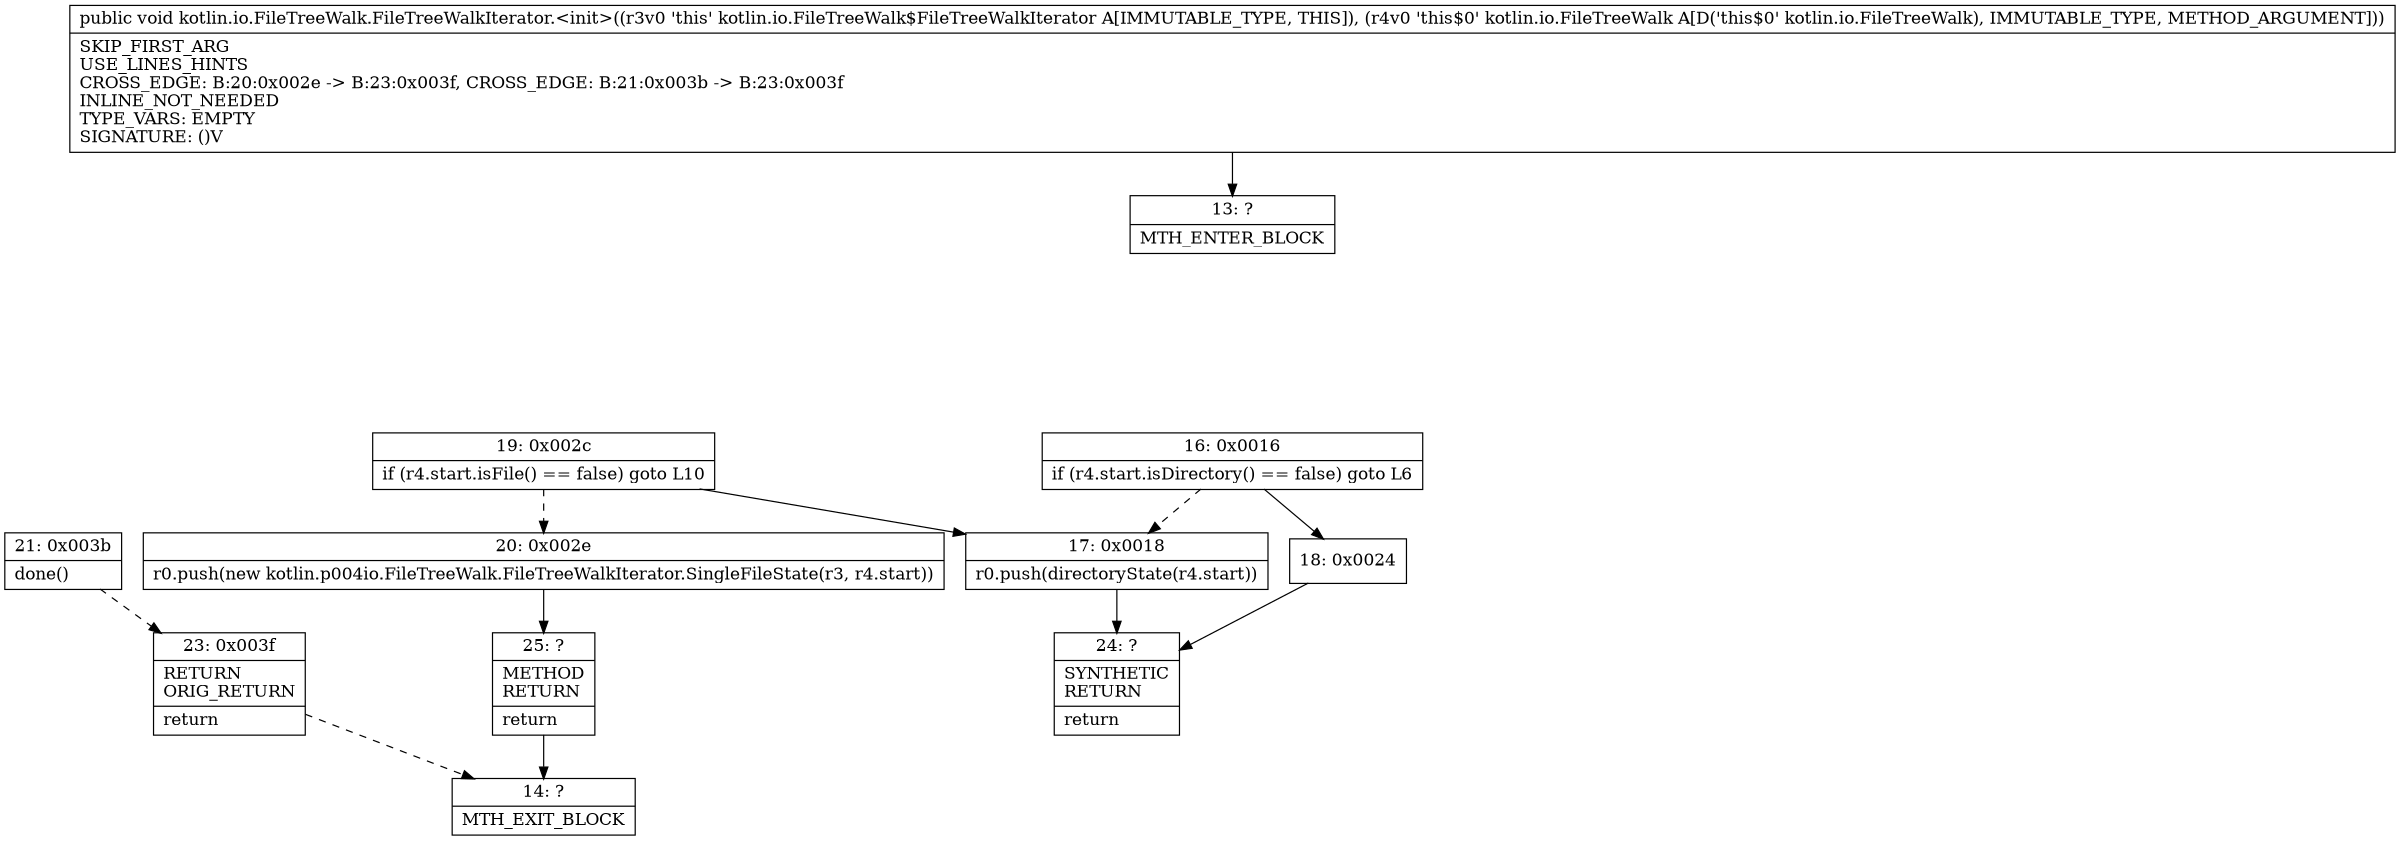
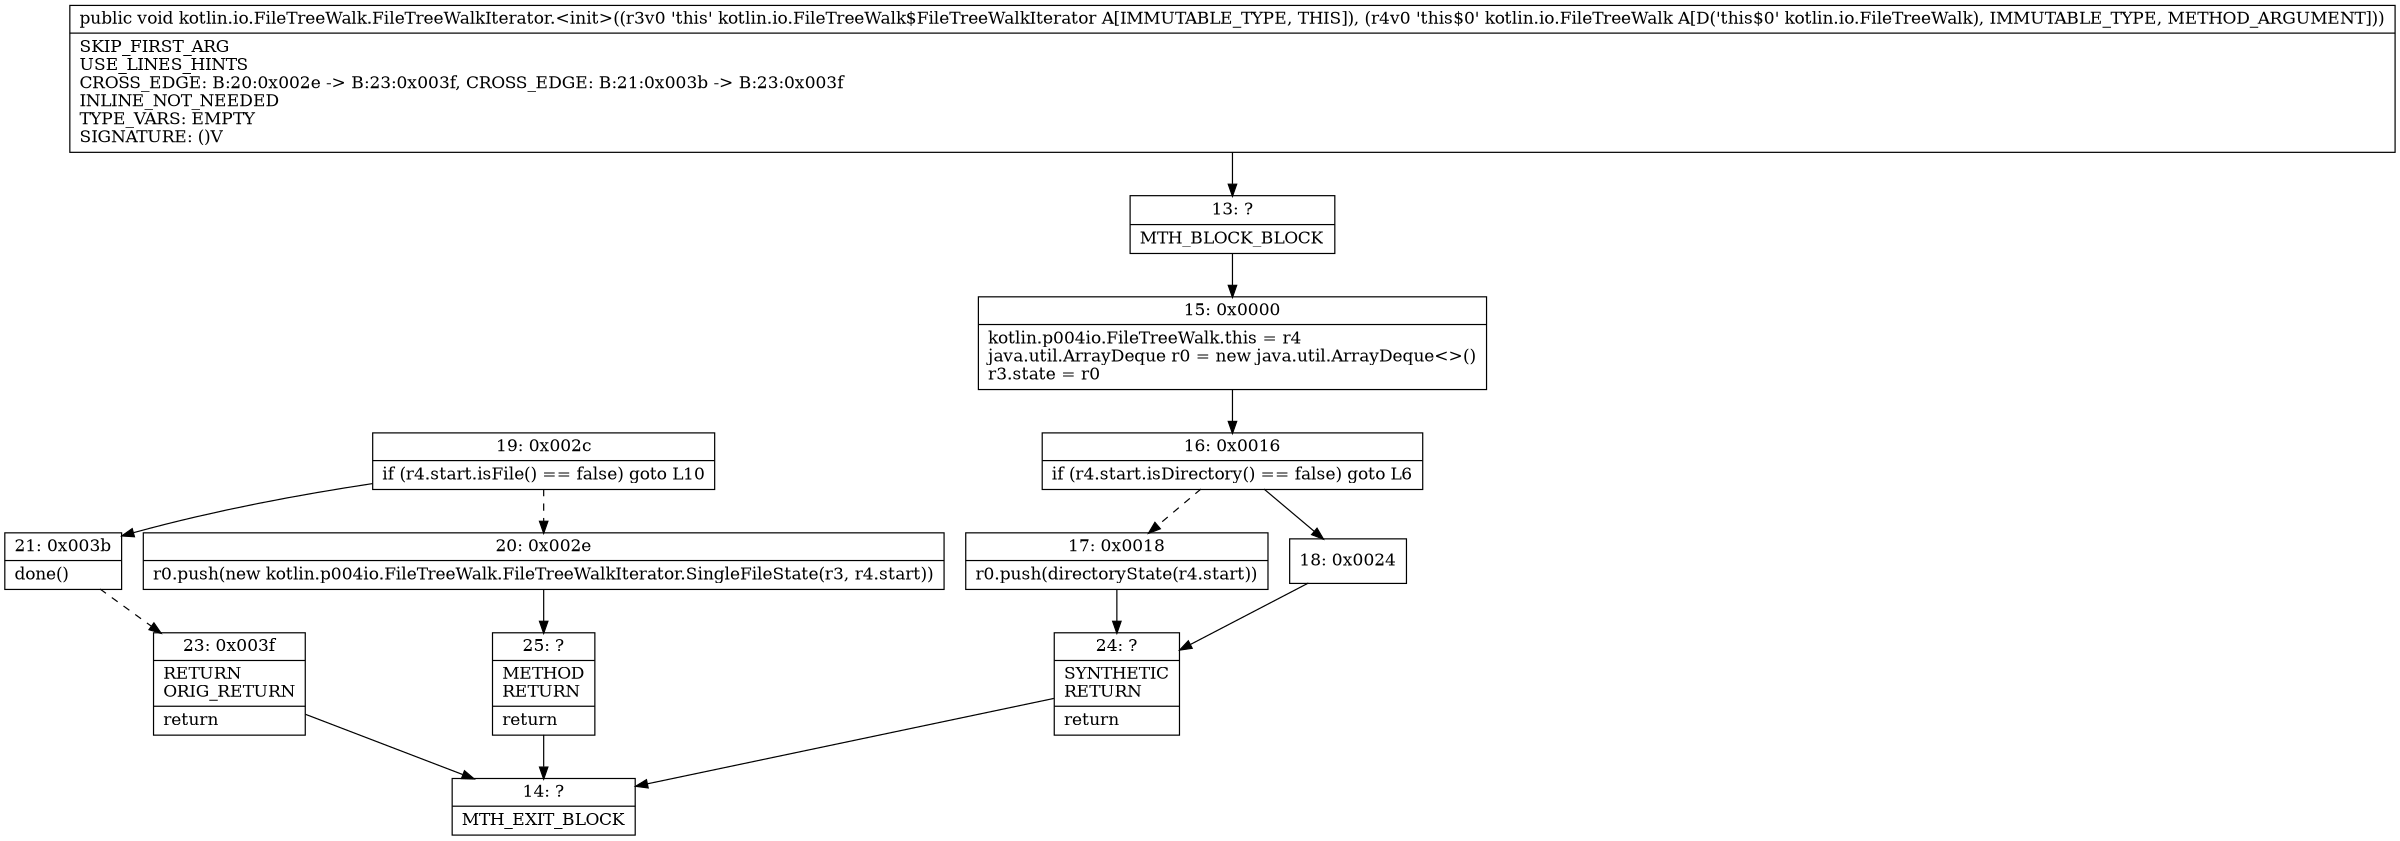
(1232, 238) -> (1232, 238)
none -> (1232, 343)
(826, 511) -> (252, 505)
none -> (851, 741)
(384, 744) -> (384, 744)
